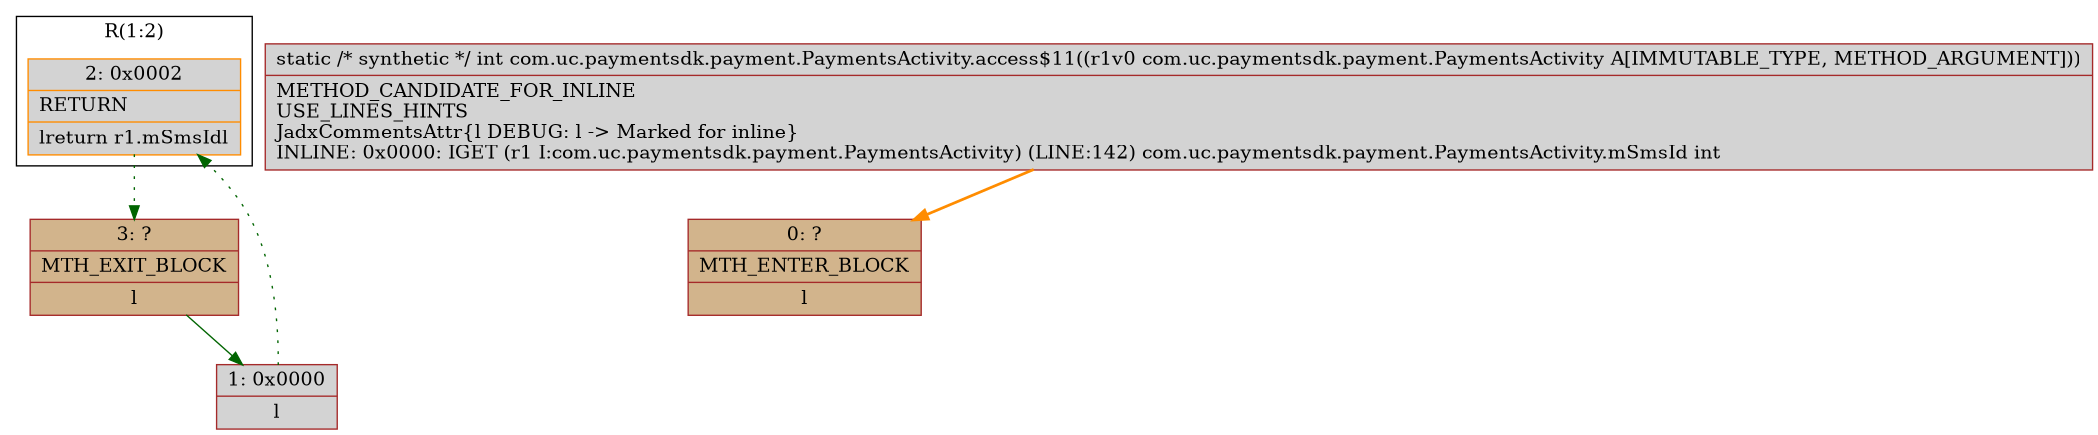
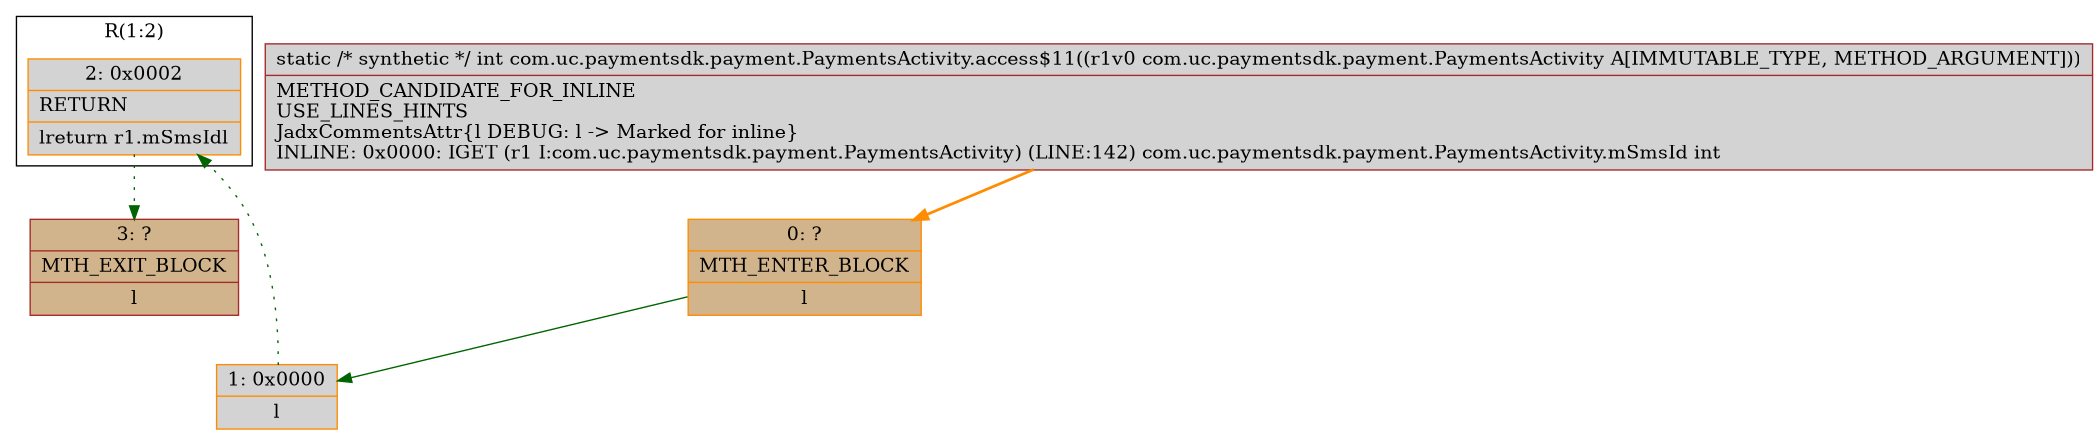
(805, 267) -> (805, 267)
(209, 335) -> (519, 337)
(277, 397) -> (277, 397)
